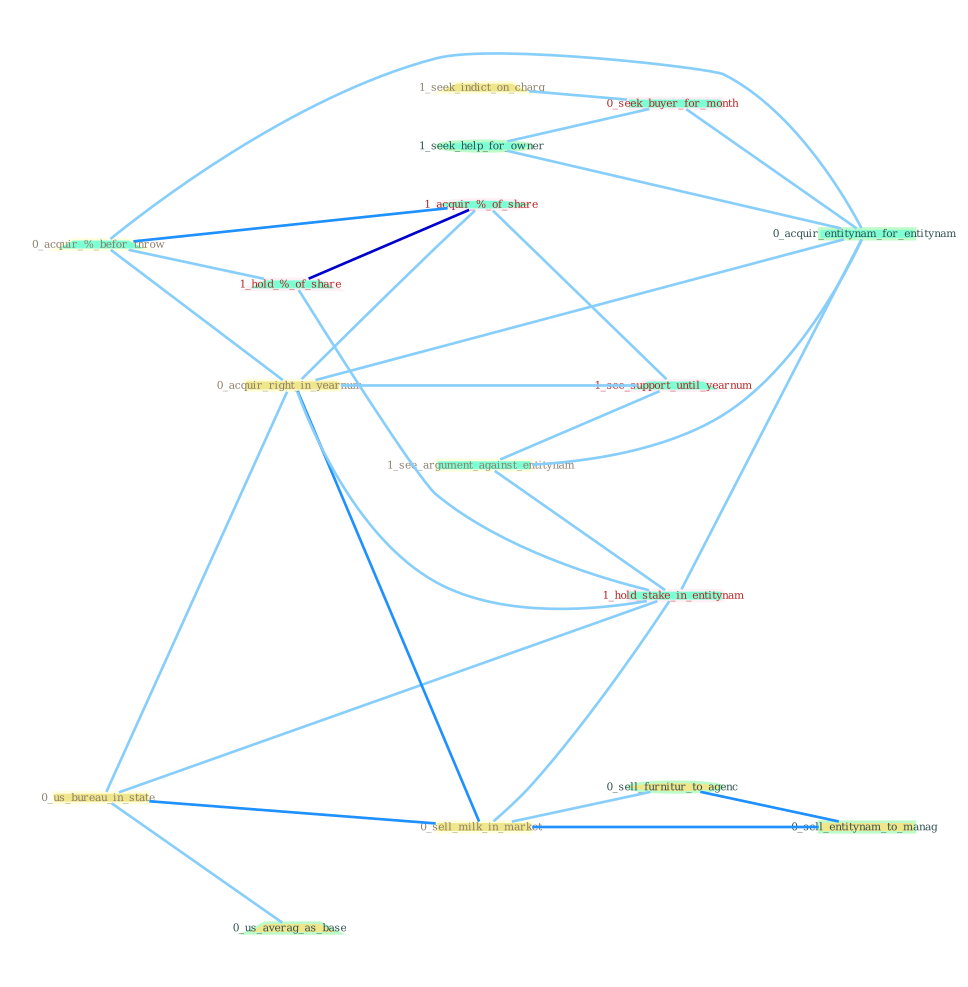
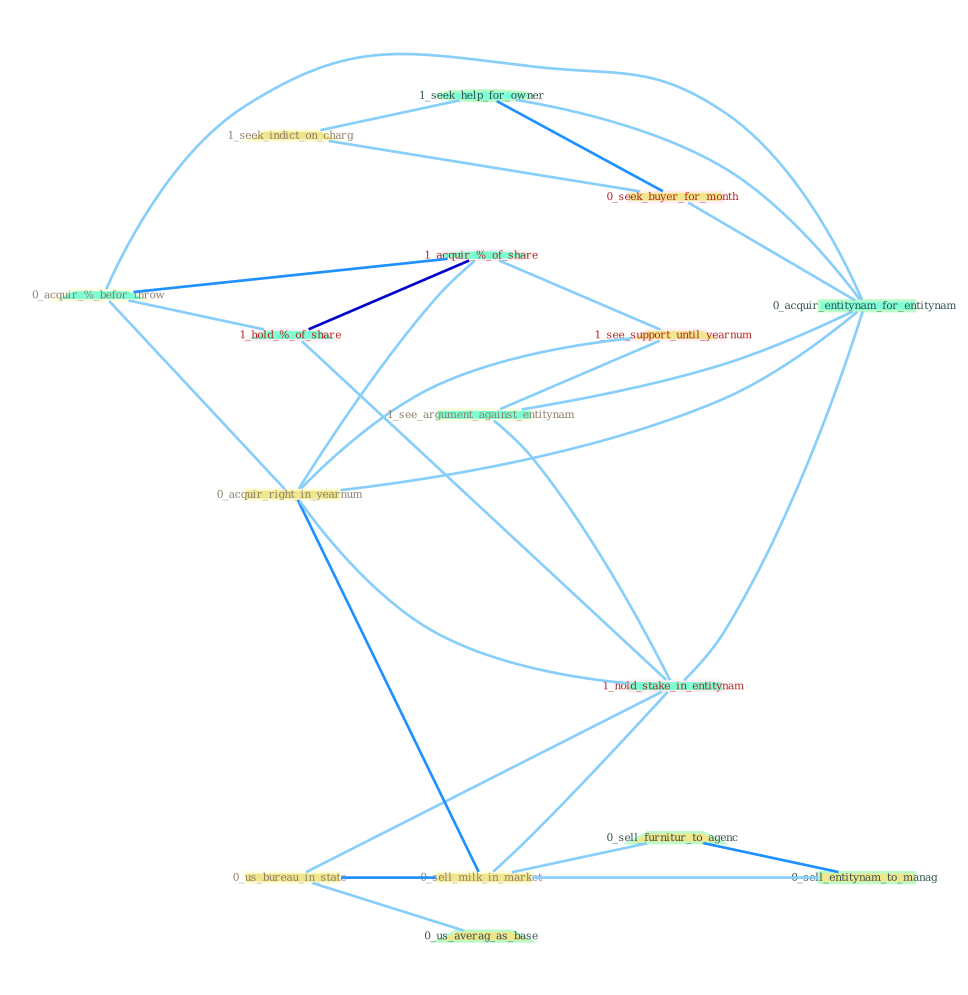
(676, 104) -> (676, 197)
none -> (390, 115)
(578, 125) -> (580, 146)
(676, 385) -> (676, 335)
(197, 592) -> none
(676, 787) -> (676, 838)
(675, 827) -> (675, 878)
